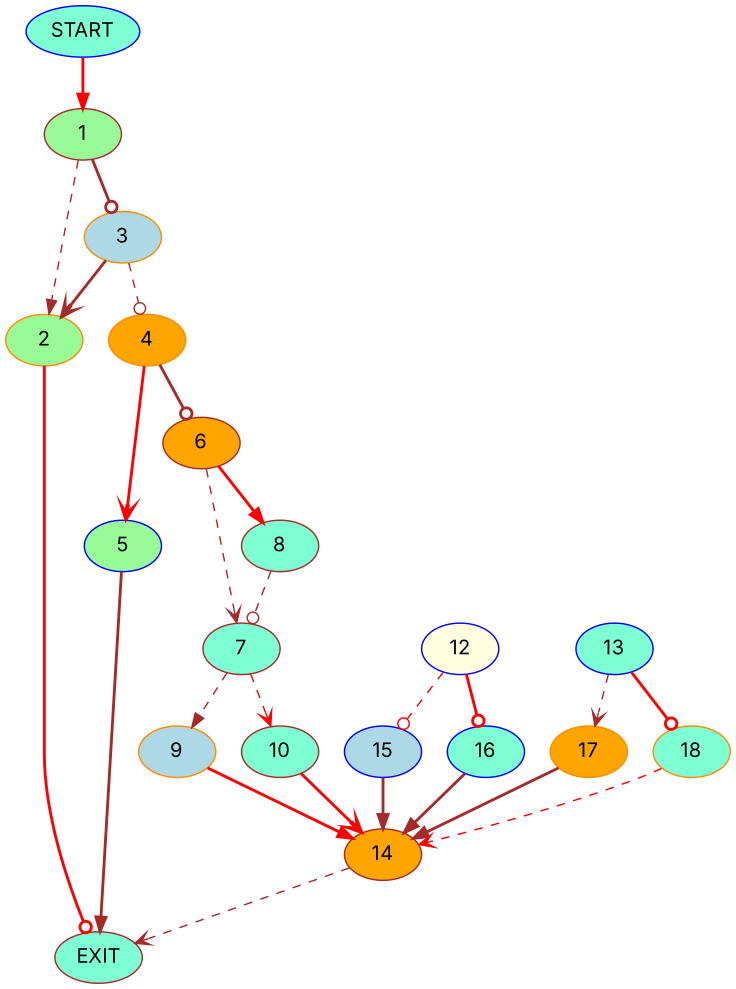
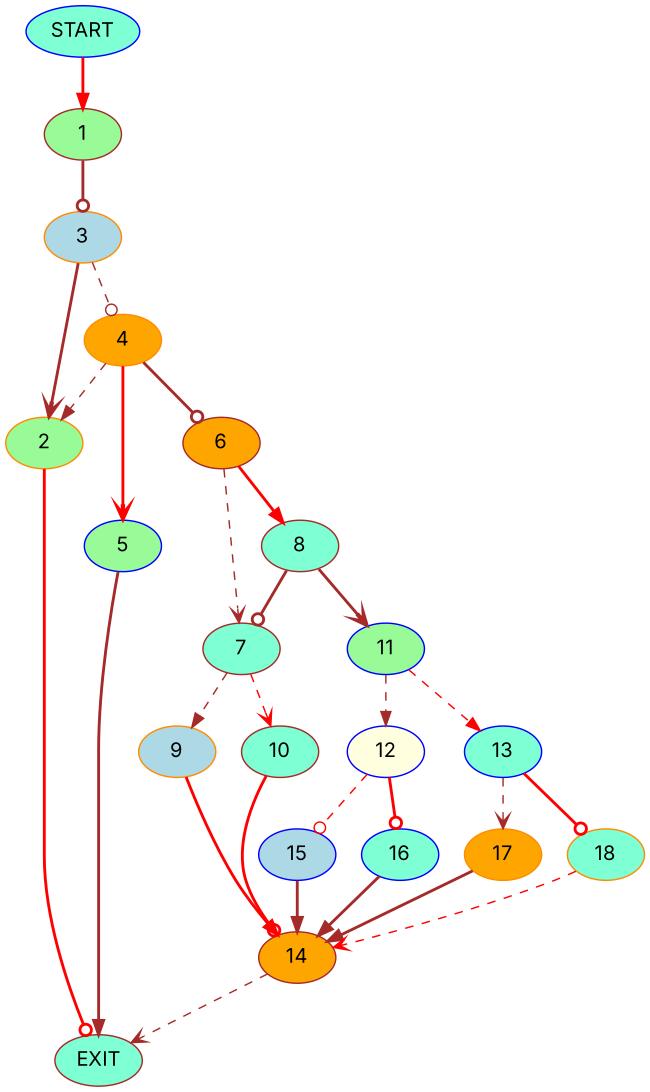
(65, 230) -> (88, 386)
(263, 592) -> (274, 592)
none -> (386, 649)
(326, 798) -> (242, 852)
